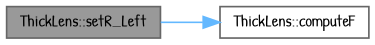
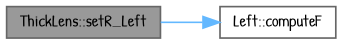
(294, 22) -> (278, 22)
